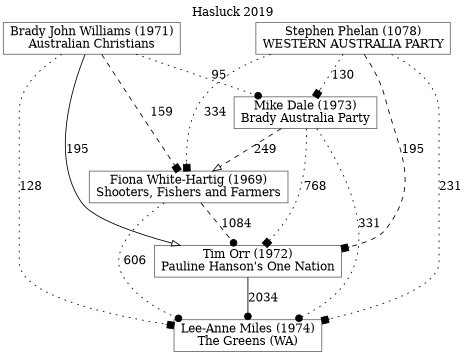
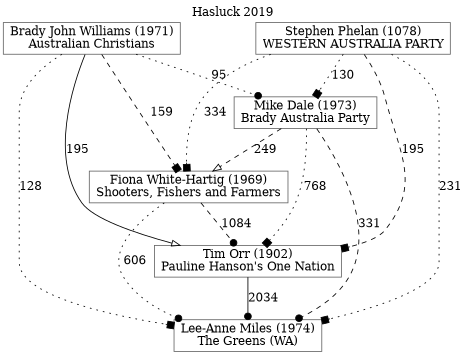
(358, 230) -> (358, 230)
(248, 261) -> (248, 261)
